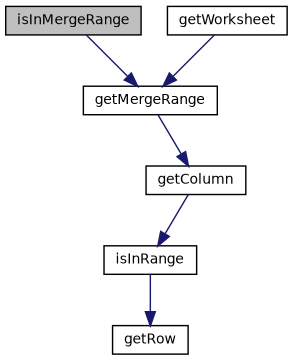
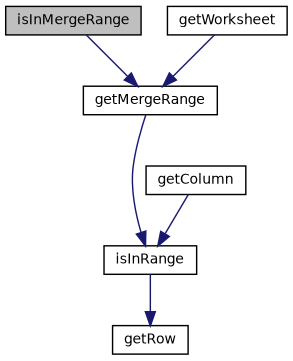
(170, 134) -> (133, 173)
